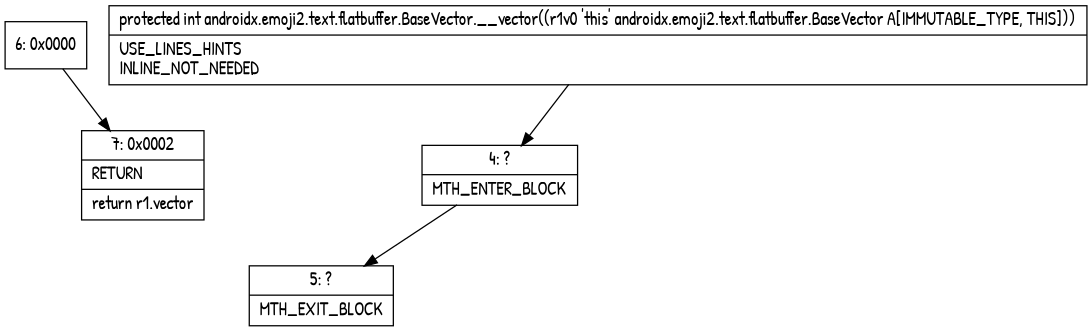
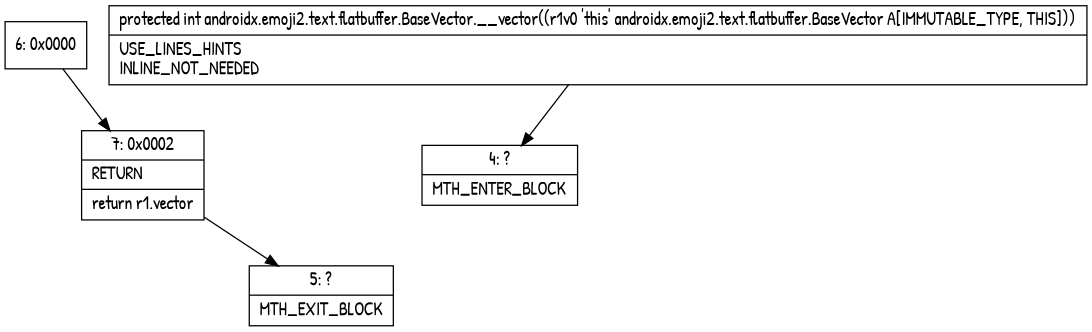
(416, 232) -> (236, 238)
